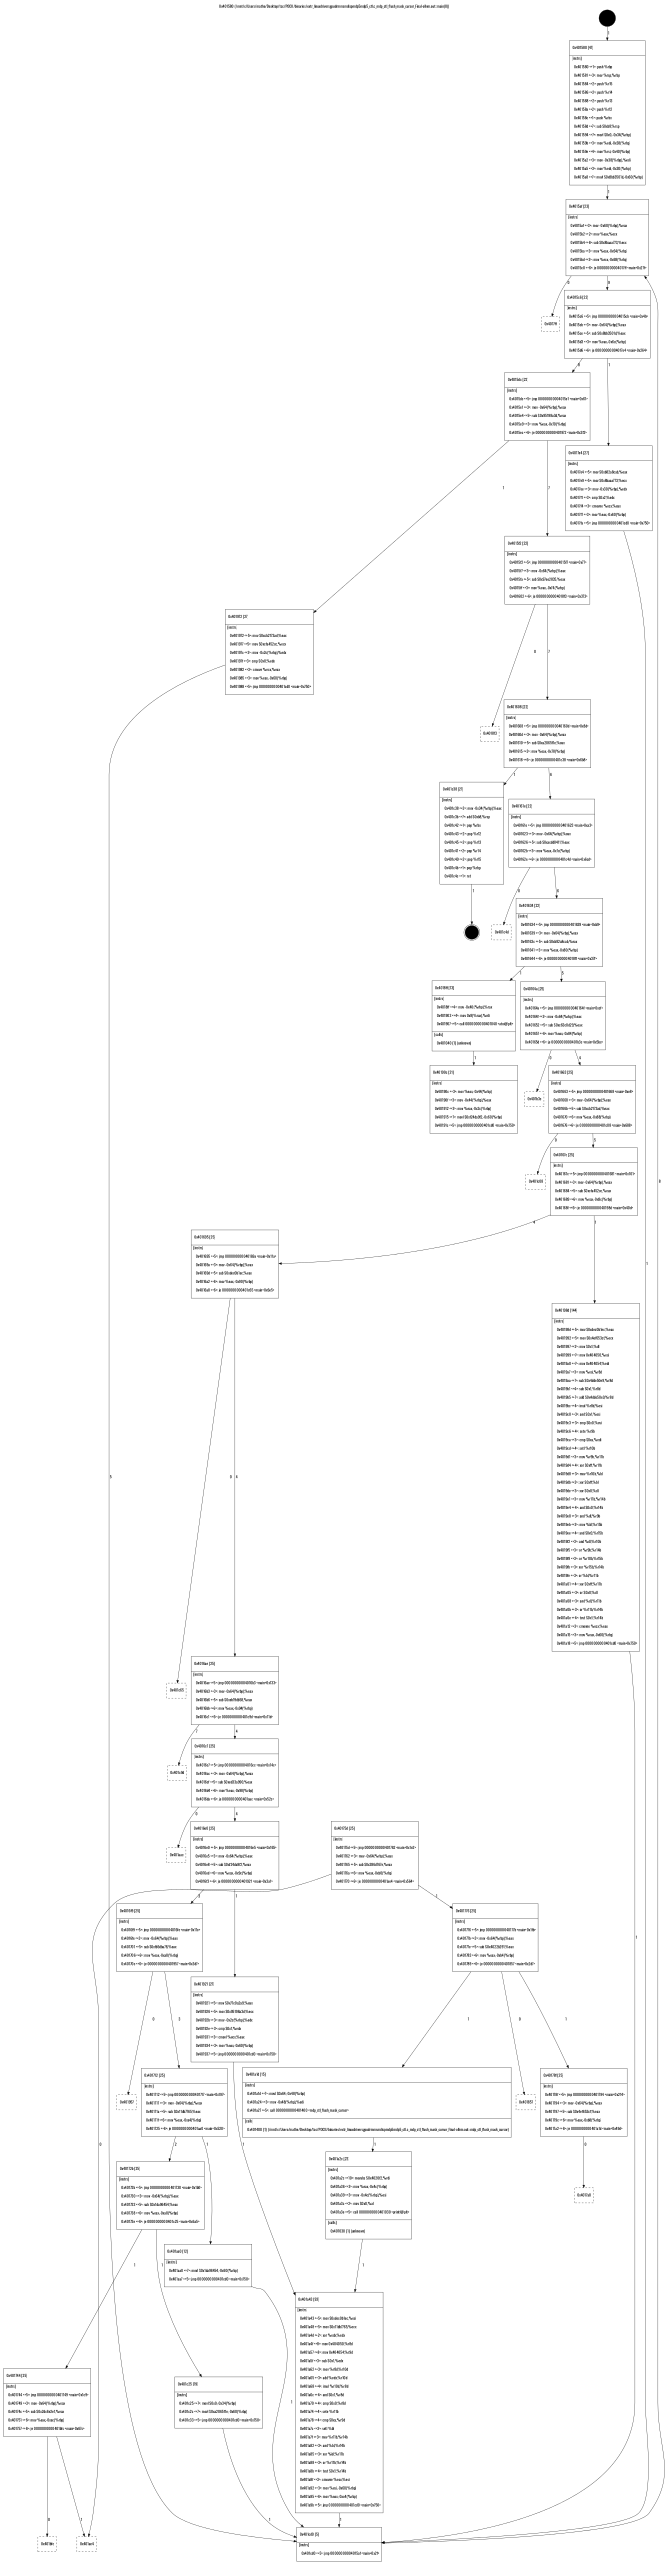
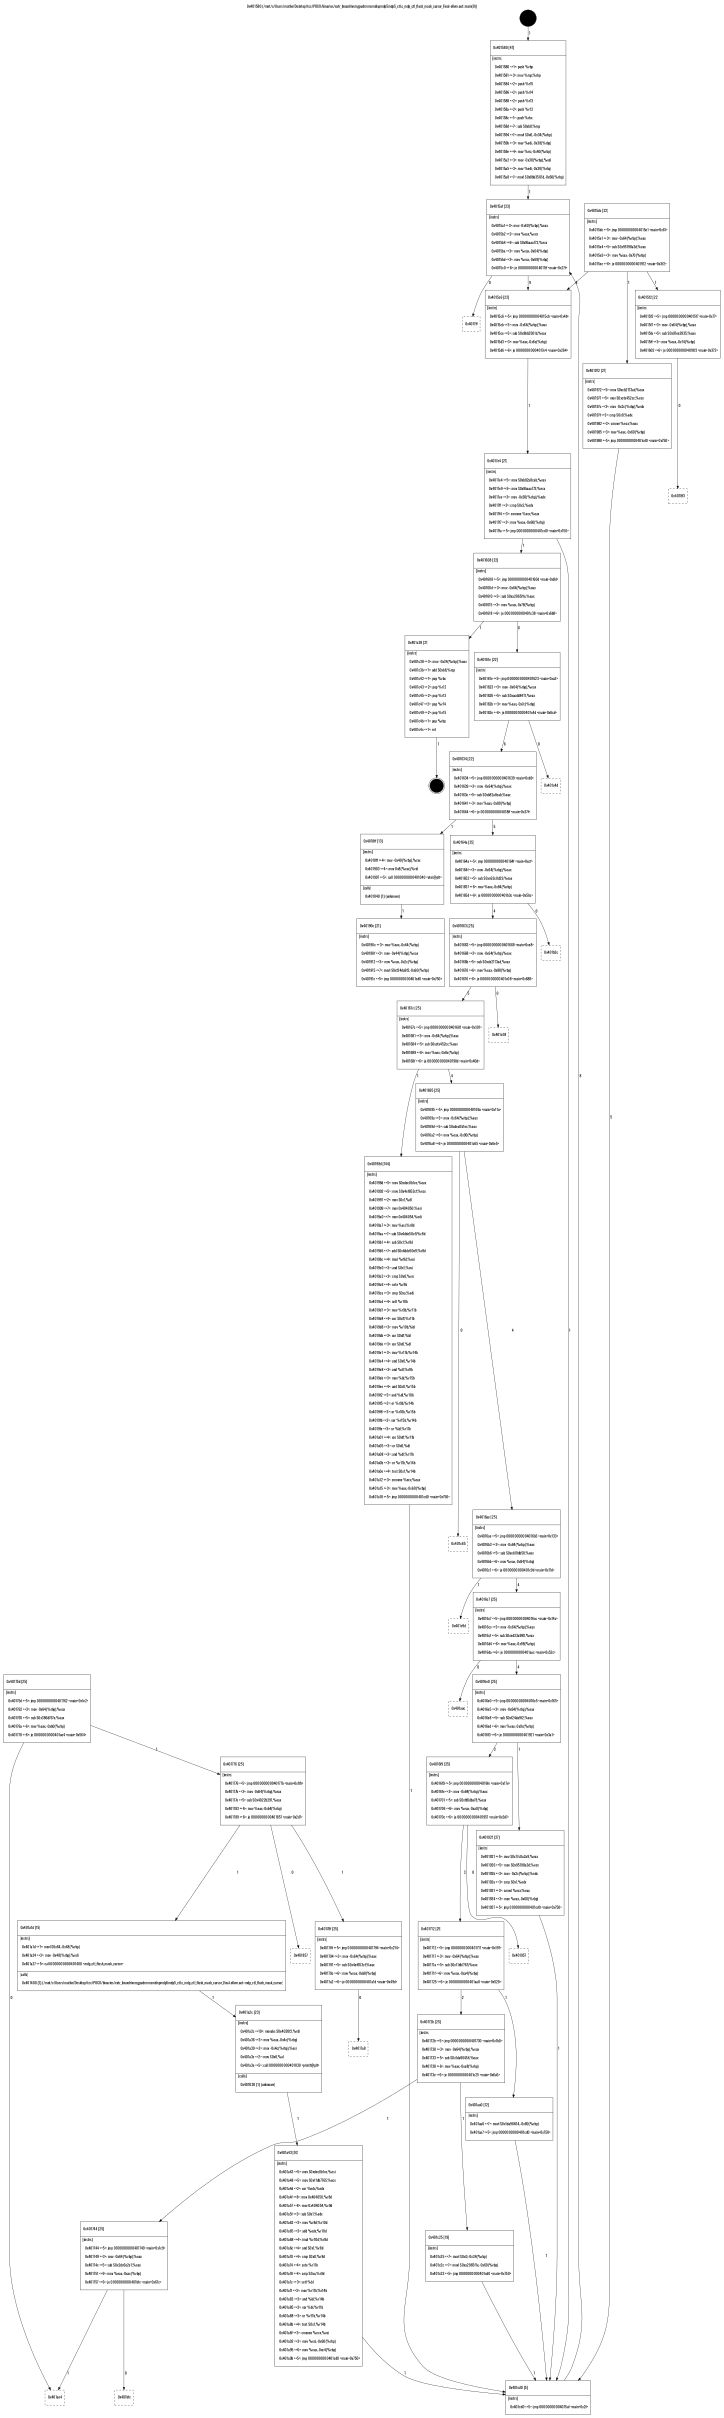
(578, 364) -> (579, 280)
(547, 651) -> (522, 545)
(252, 2180) -> (557, 2145)
